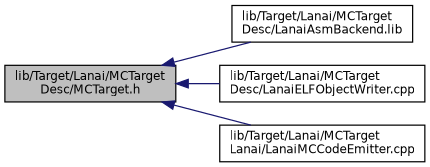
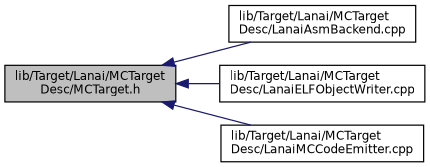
(322, 24) -> (322, 24)
(322, 143) -> (322, 143)
